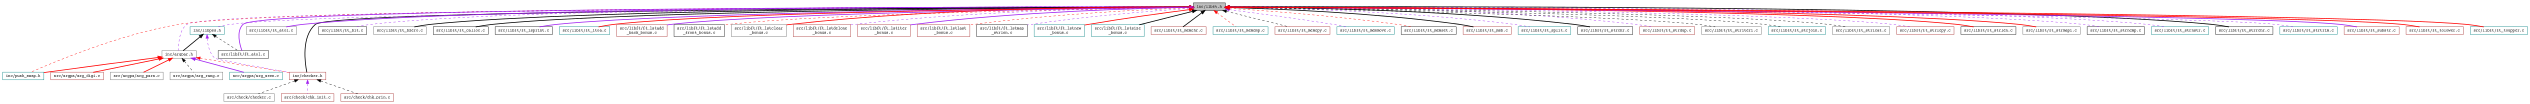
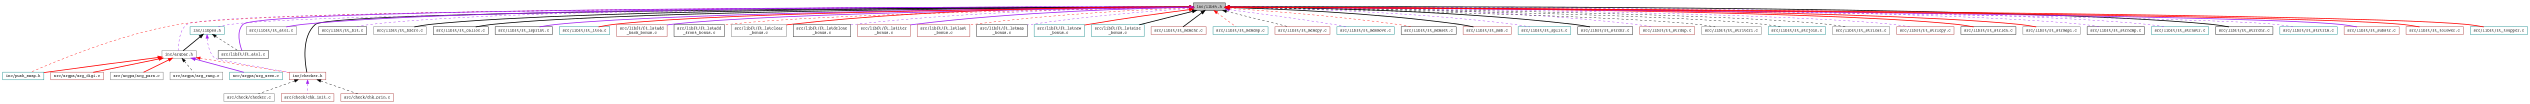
(822, 31) -> (822, 31)
(1002, 31) -> (1002, 31)
